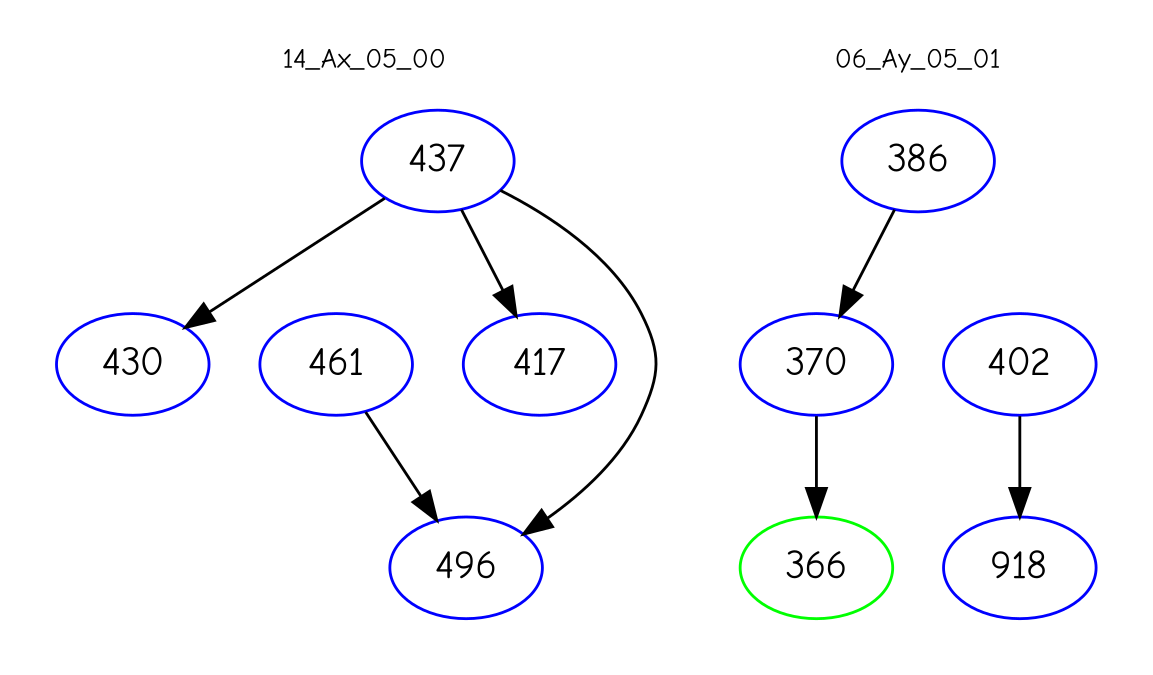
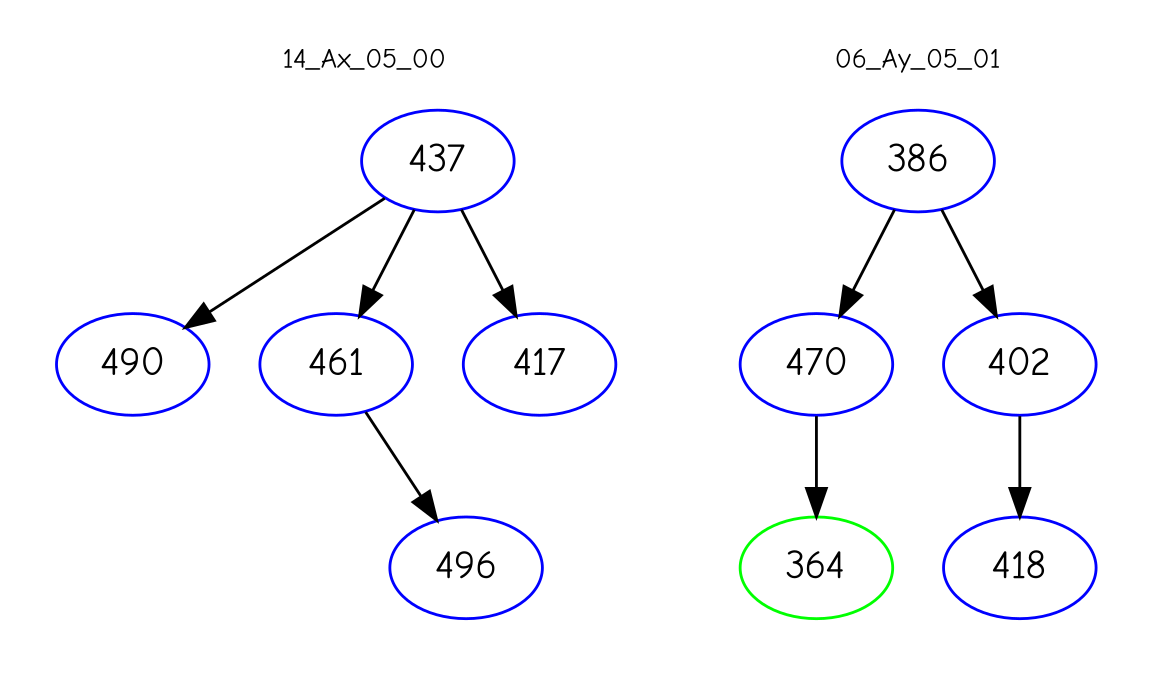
none -> (962, 250)
(652, 340) -> (394, 250)
(133, 364) -> (133, 364)
(816, 364) -> (816, 364)
(816, 568) -> (816, 568)
(1020, 568) -> (1020, 568)
